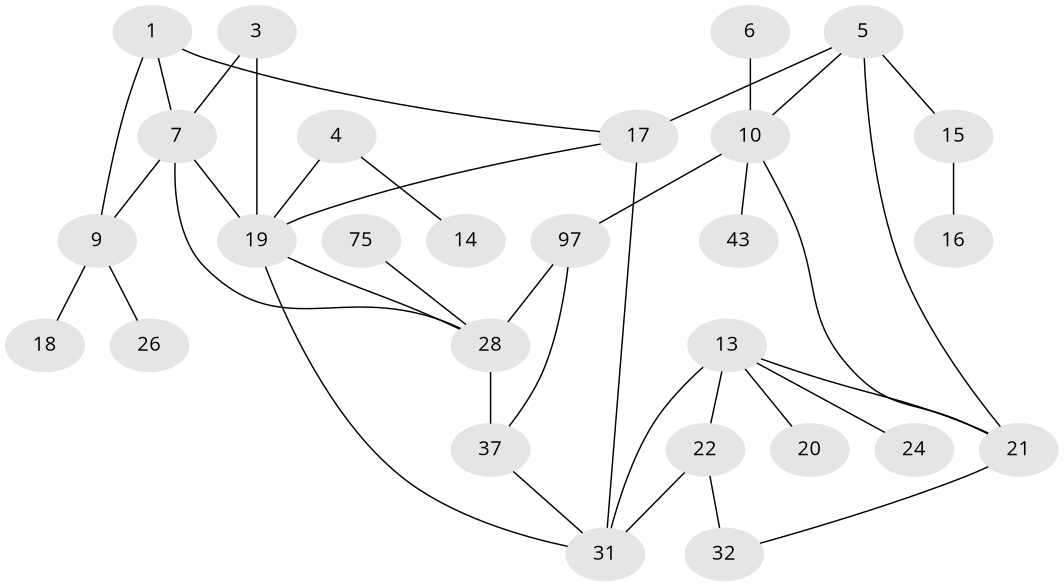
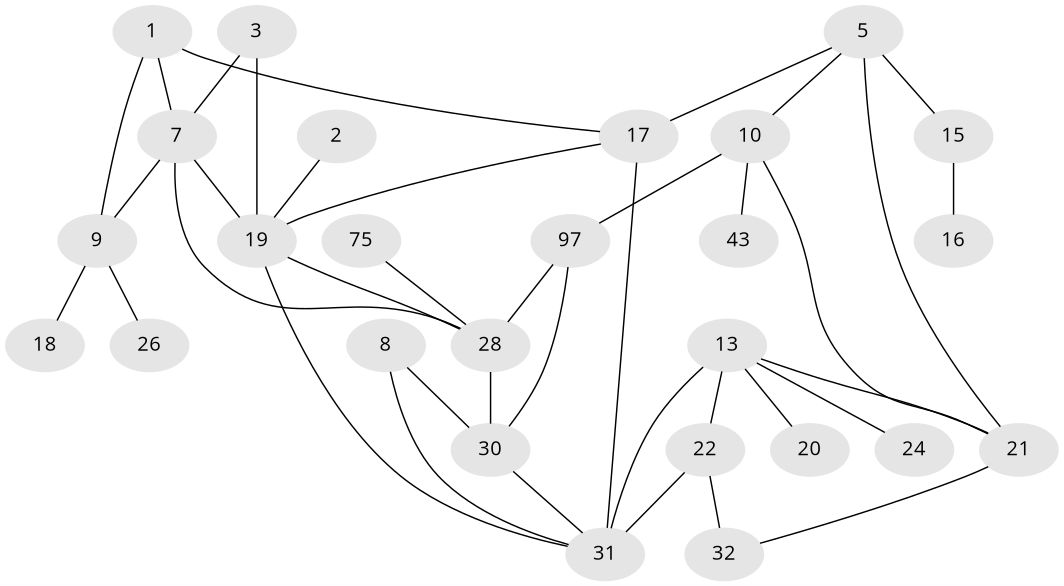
(750, 32) -> none
(337, 136) -> (337, 136)
(466, 241) -> none
none -> (386, 345)
(491, 450) -> (491, 450)
